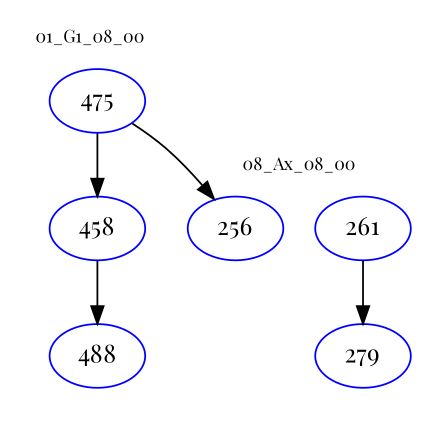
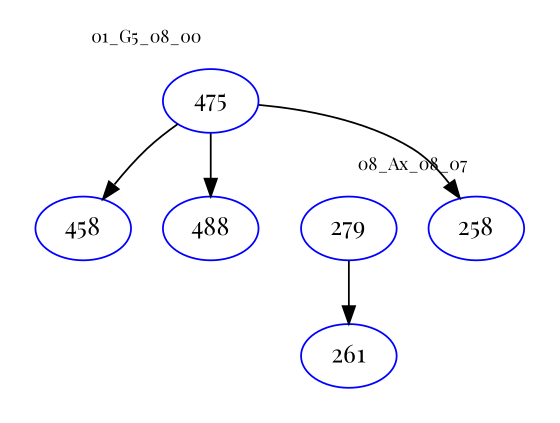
(90, 38) -> (147, 38)
(299, 166) -> (413, 166)
(236, 228) -> (476, 228)
(97, 284) -> (211, 156)
(363, 284) -> (349, 284)
